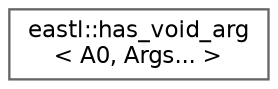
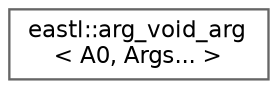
(139, 44) -> (139, 44)
